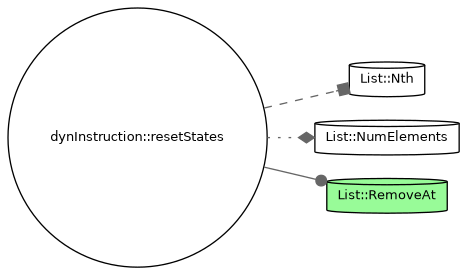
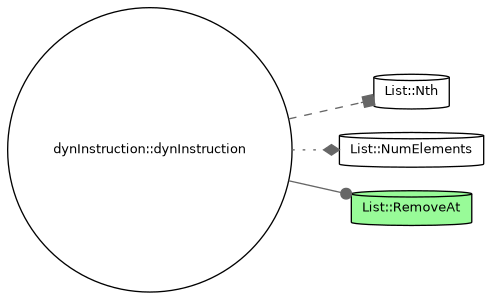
(138, 138) -> (150, 150)
